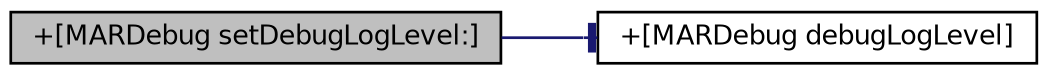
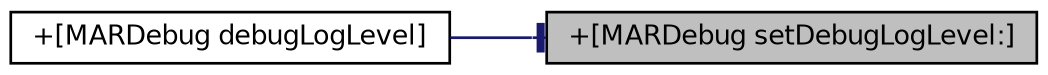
(542, 38) -> (491, 38)
